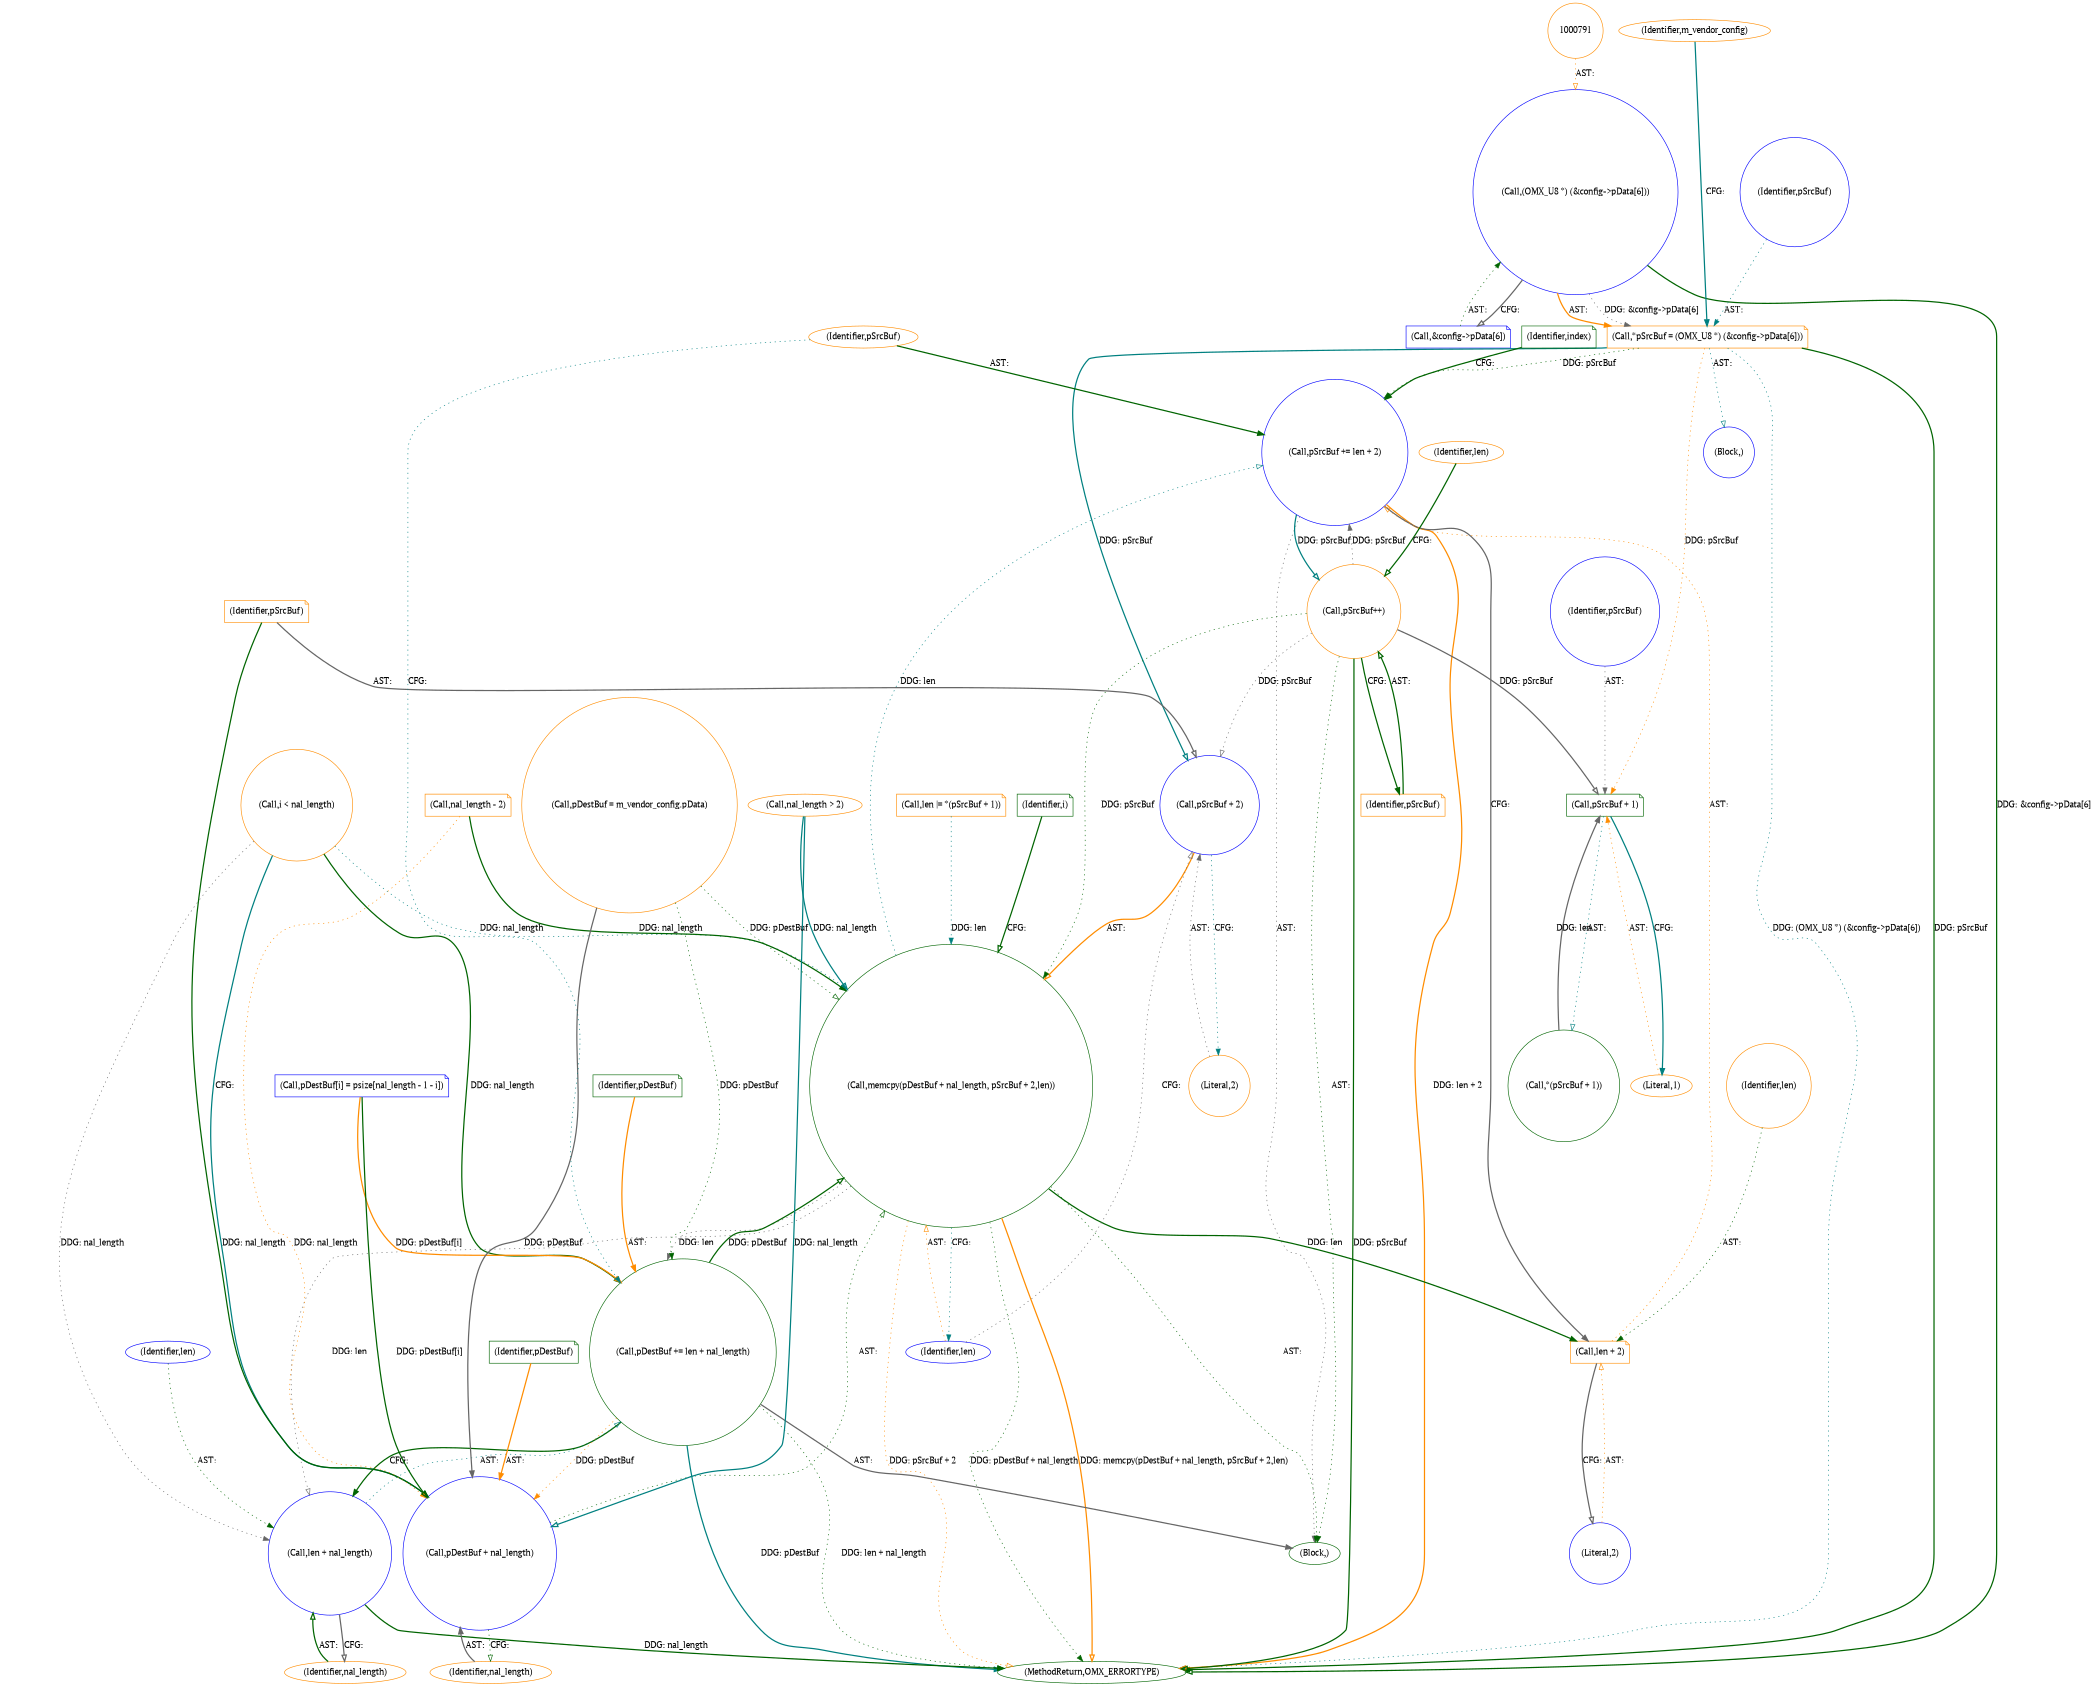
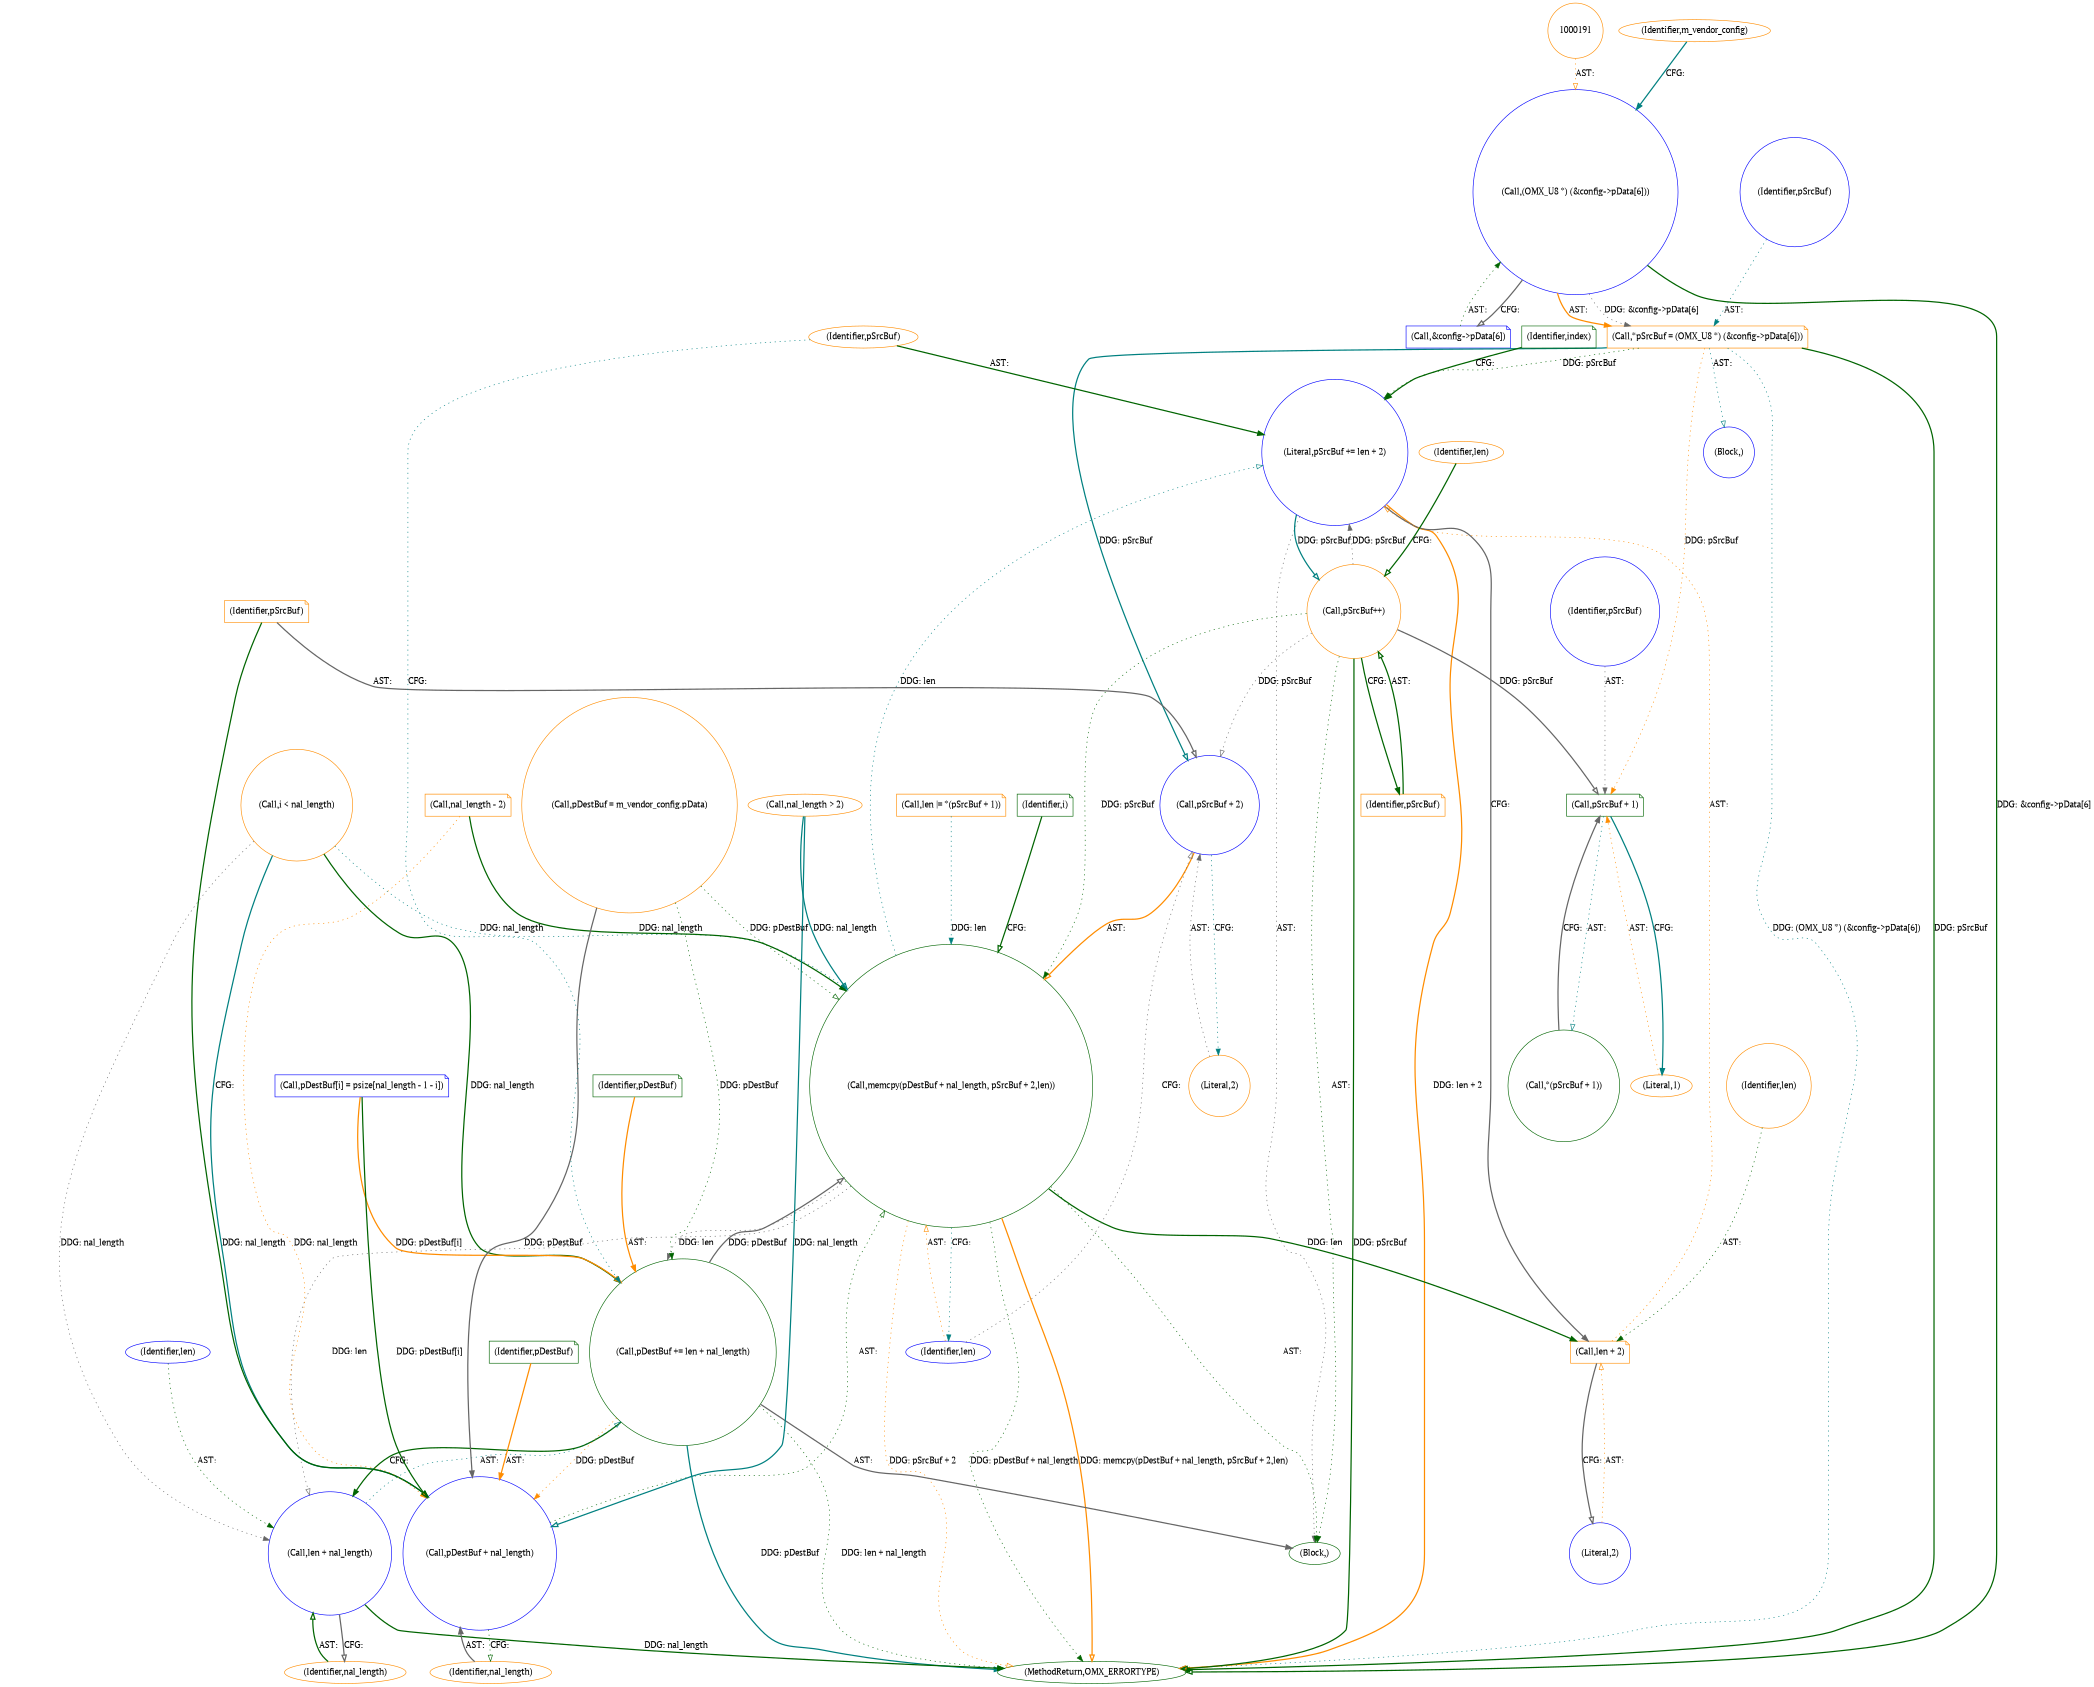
(1575, 31) -> (1575, 31)
(1701, 181) -> (1663, 73)
(1335, 452) -> (1335, 452)
(1574, 929) -> (1574, 929)
(772, 1224) -> (772, 1224)
